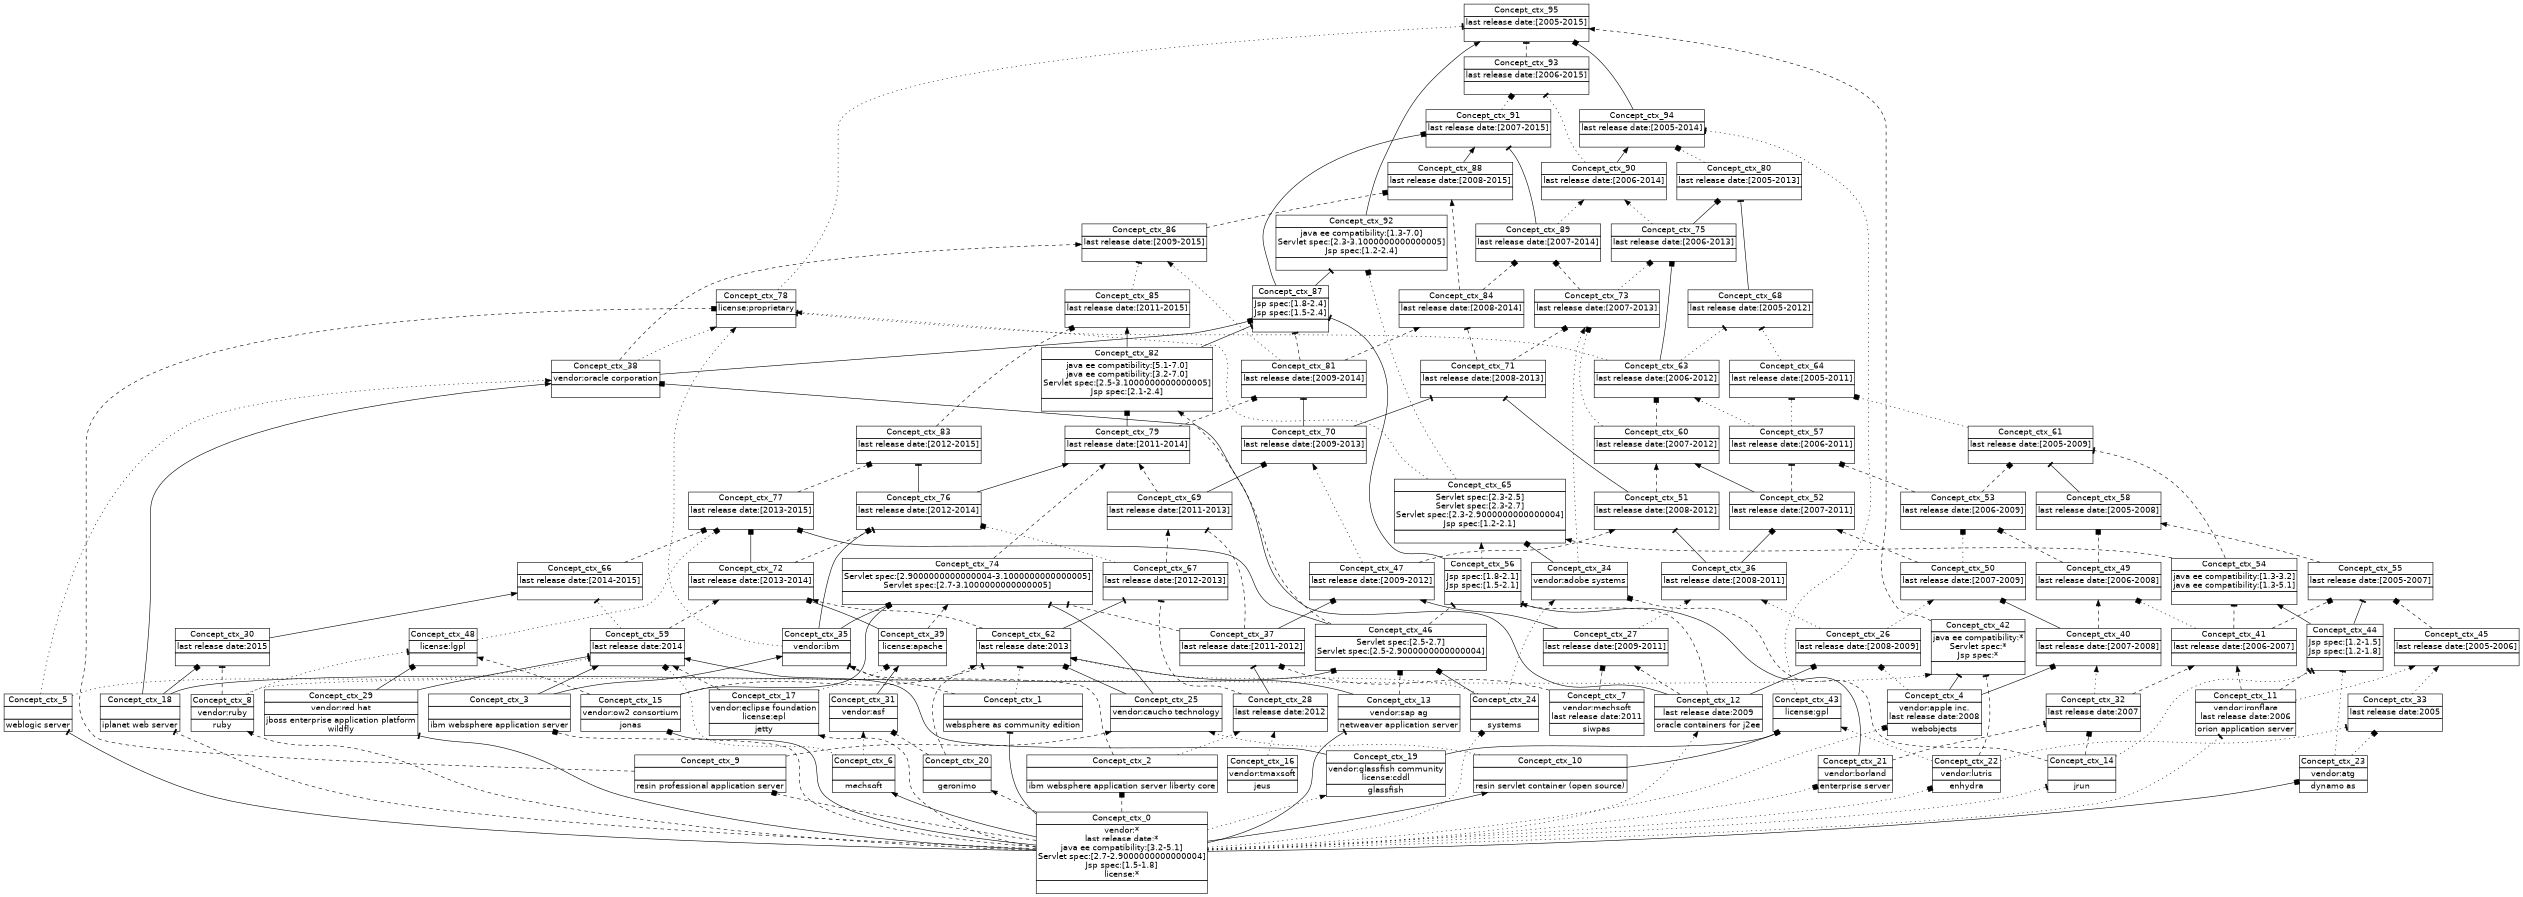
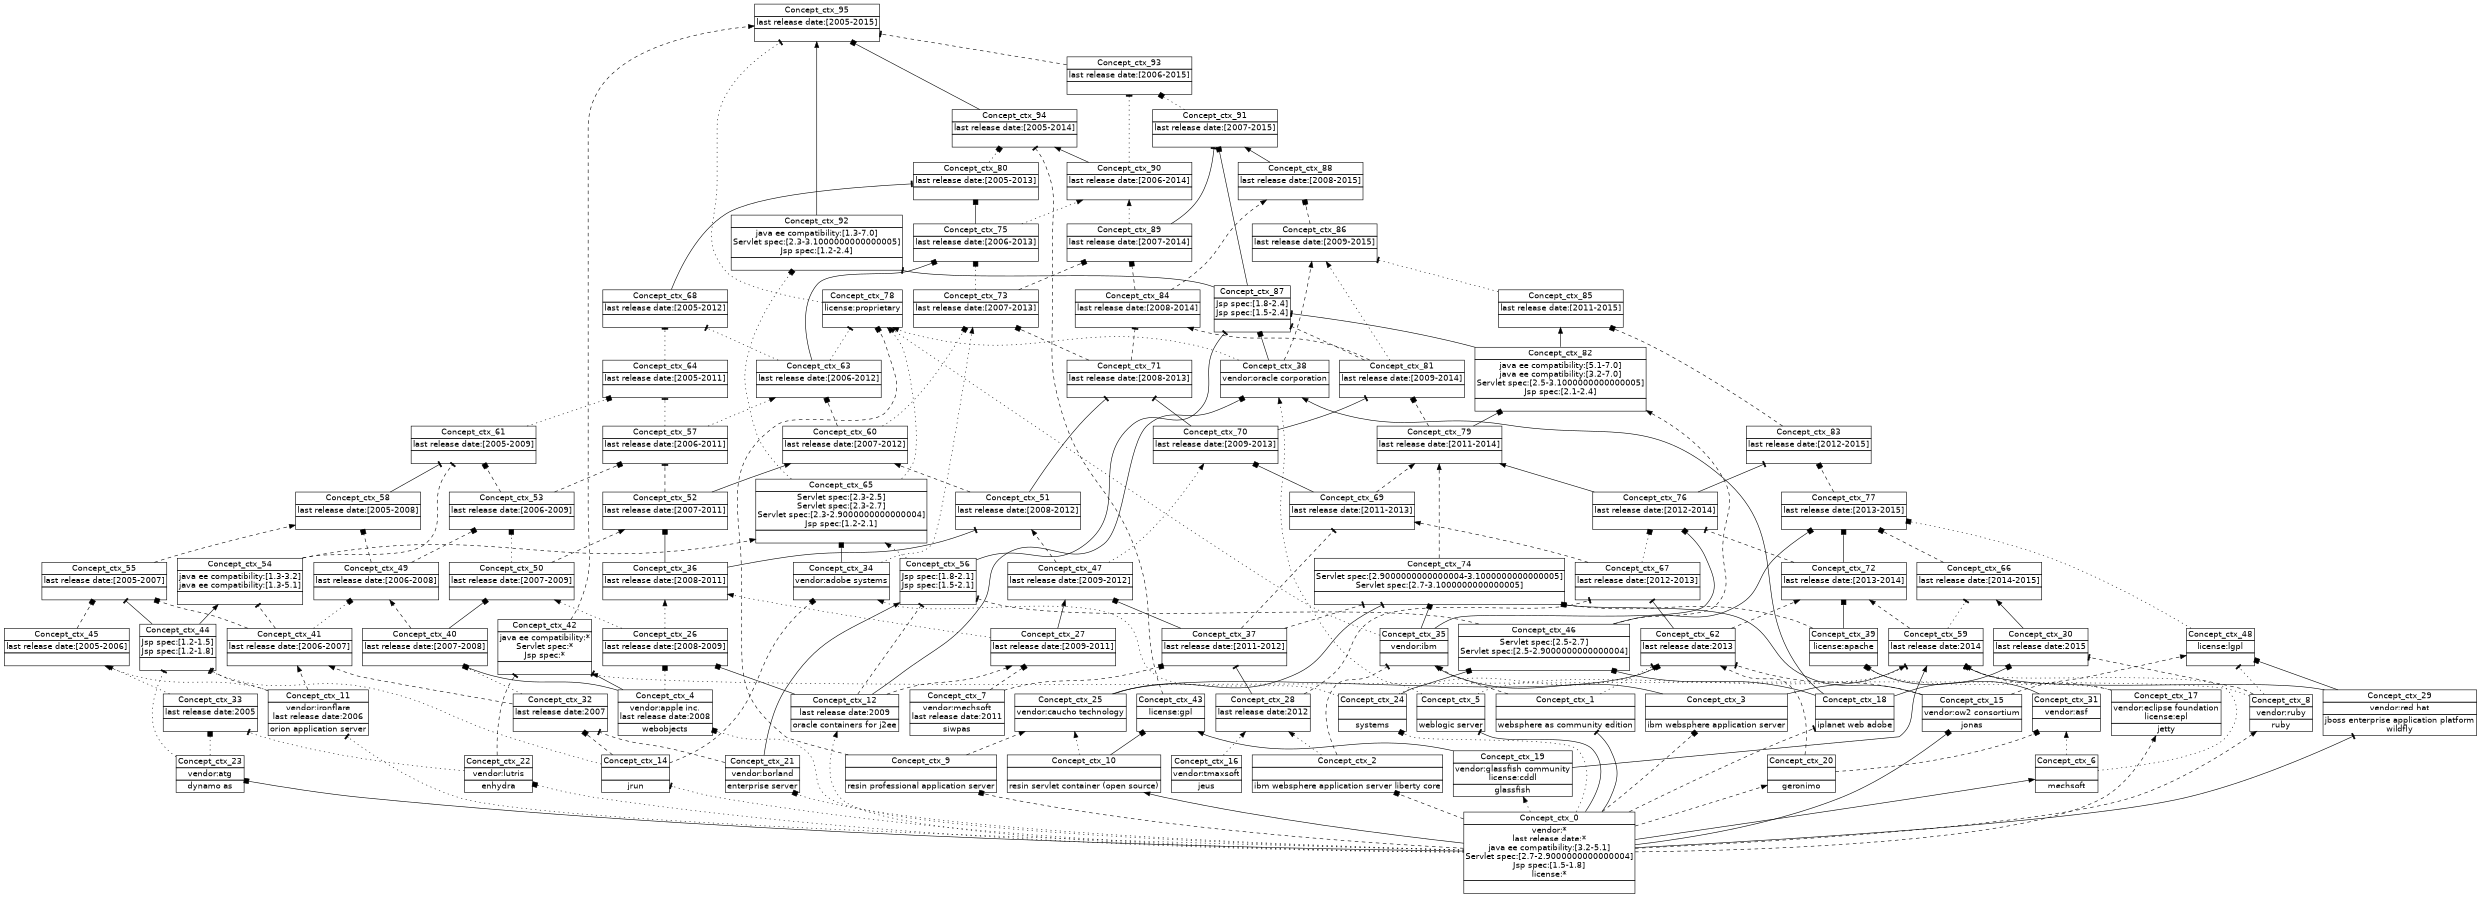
(1869, 378) -> (1068, 430)
(1399, 713) -> none
(140, 725) -> (1855, 725)
(1889, 745) -> none
